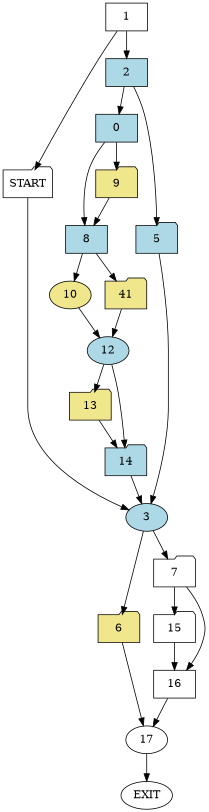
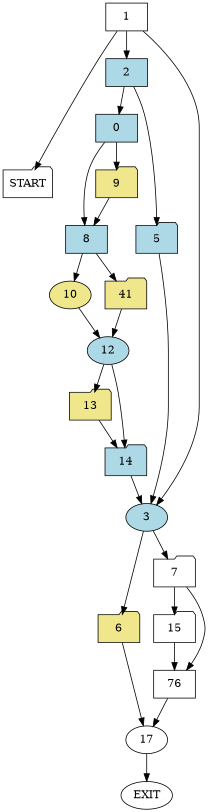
(28, 375) -> (199, 260)
(175, 684) -> (175, 684)
